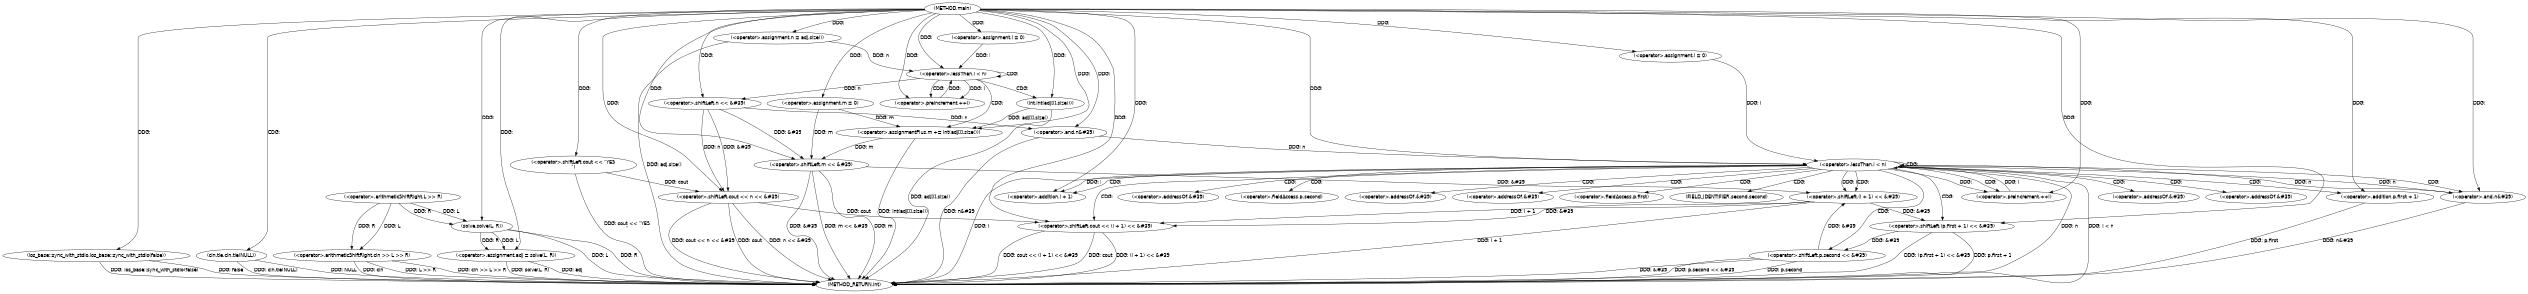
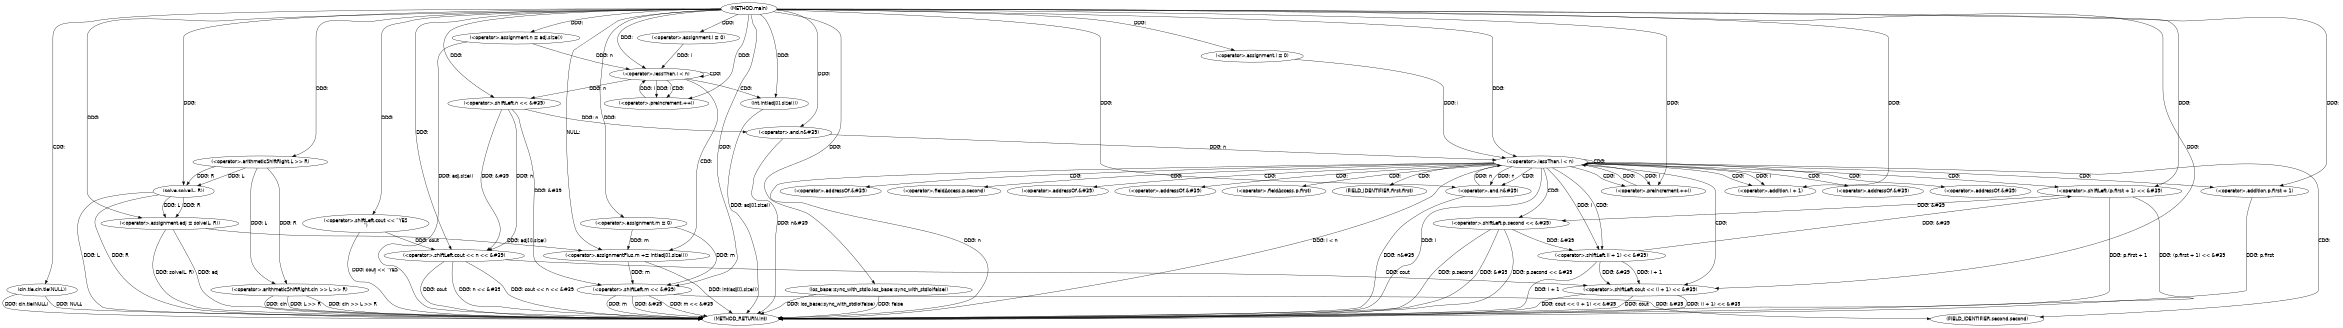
none -> (422, 16)
(1085, 74) -> (574, 133)
(1003, 119) -> (383, 236)
(1336, 180) -> (1302, 297)
none -> (1380, 191)
